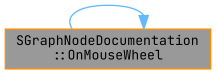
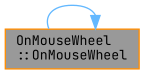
(108, 49) -> (72, 49)
